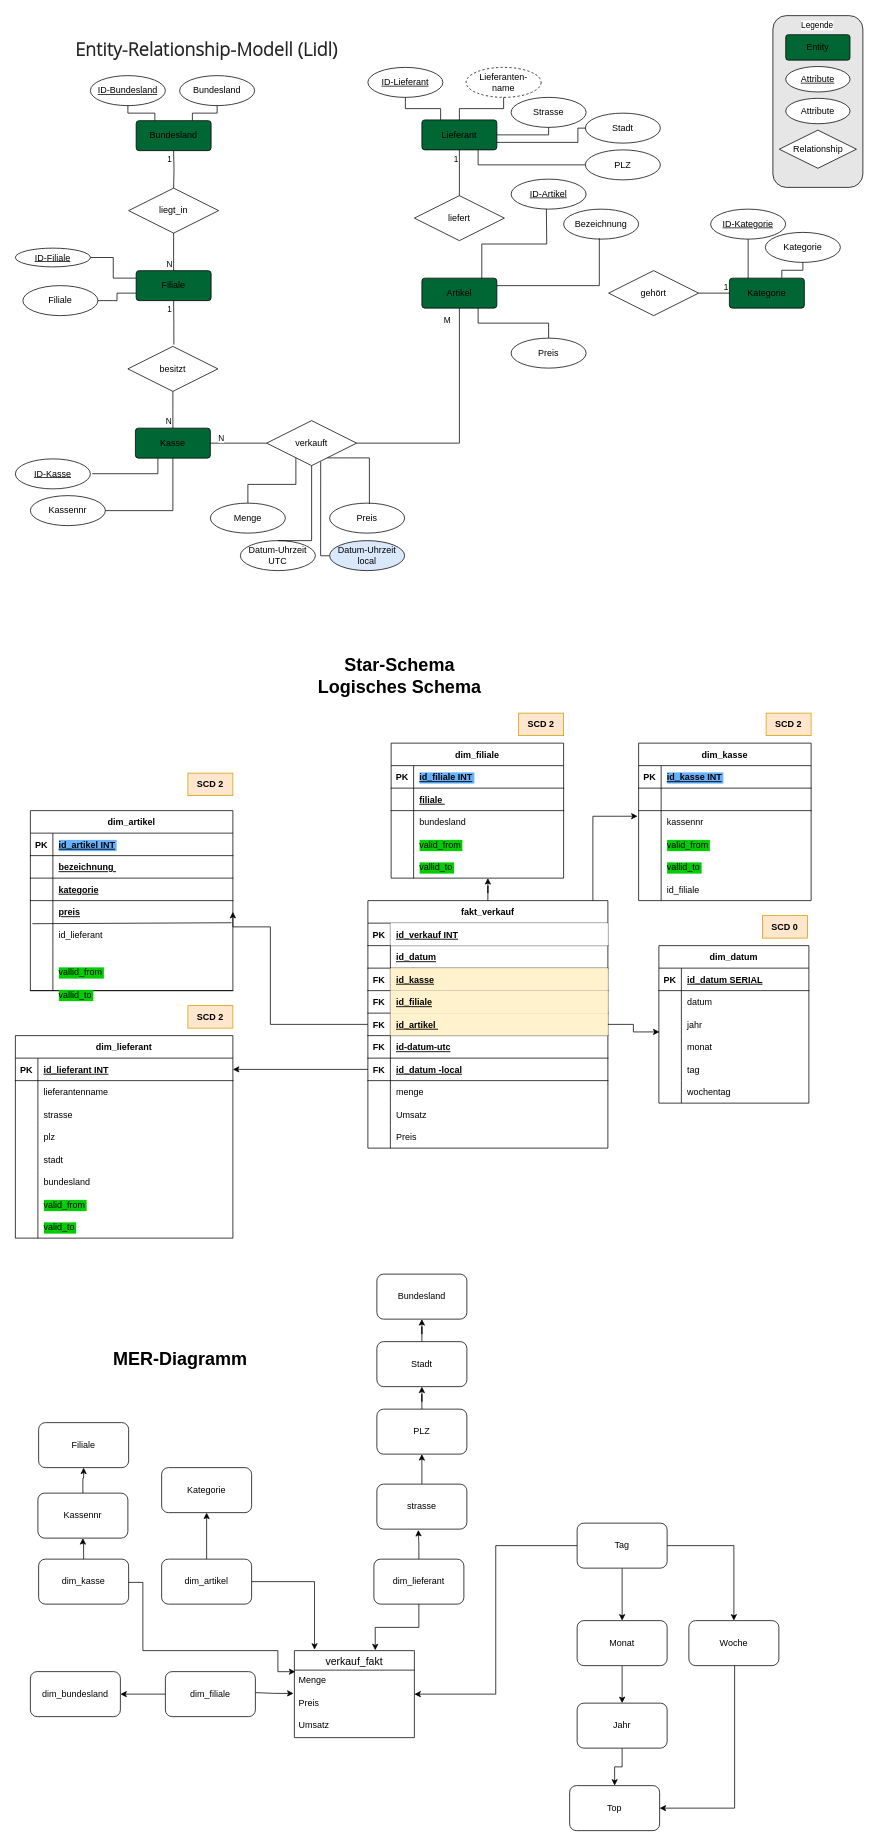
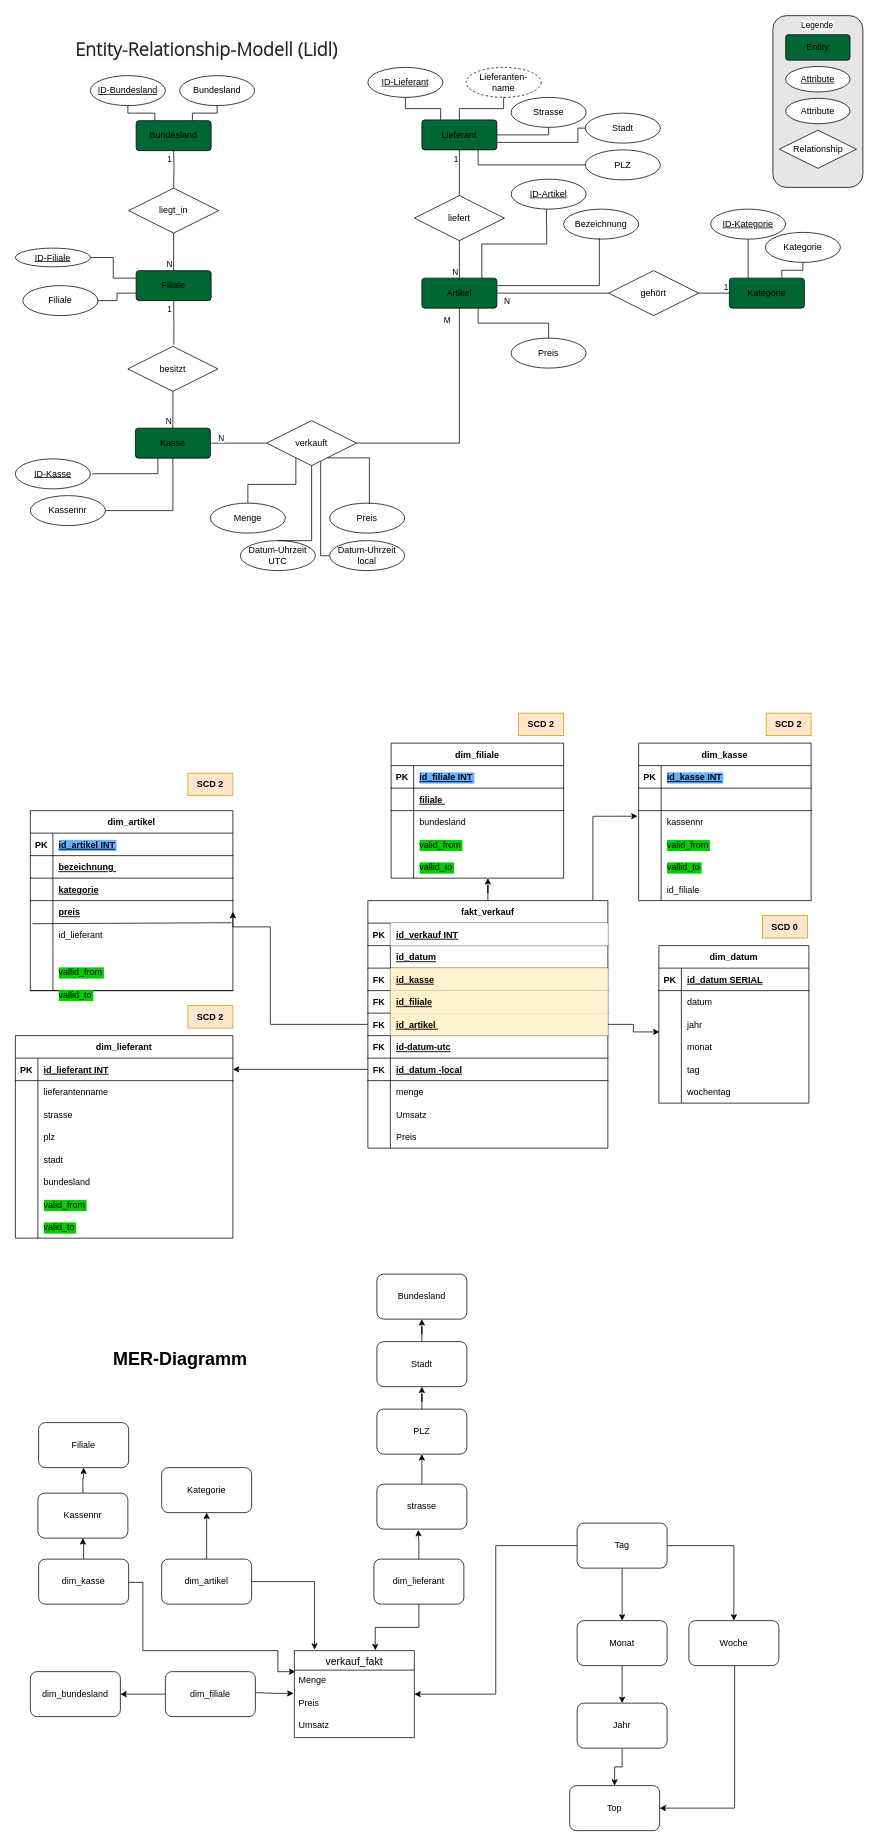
none -> (459, 259)
none -> (553, 293)
(367, 555) -> (367, 555)
(400, 675) -> none
